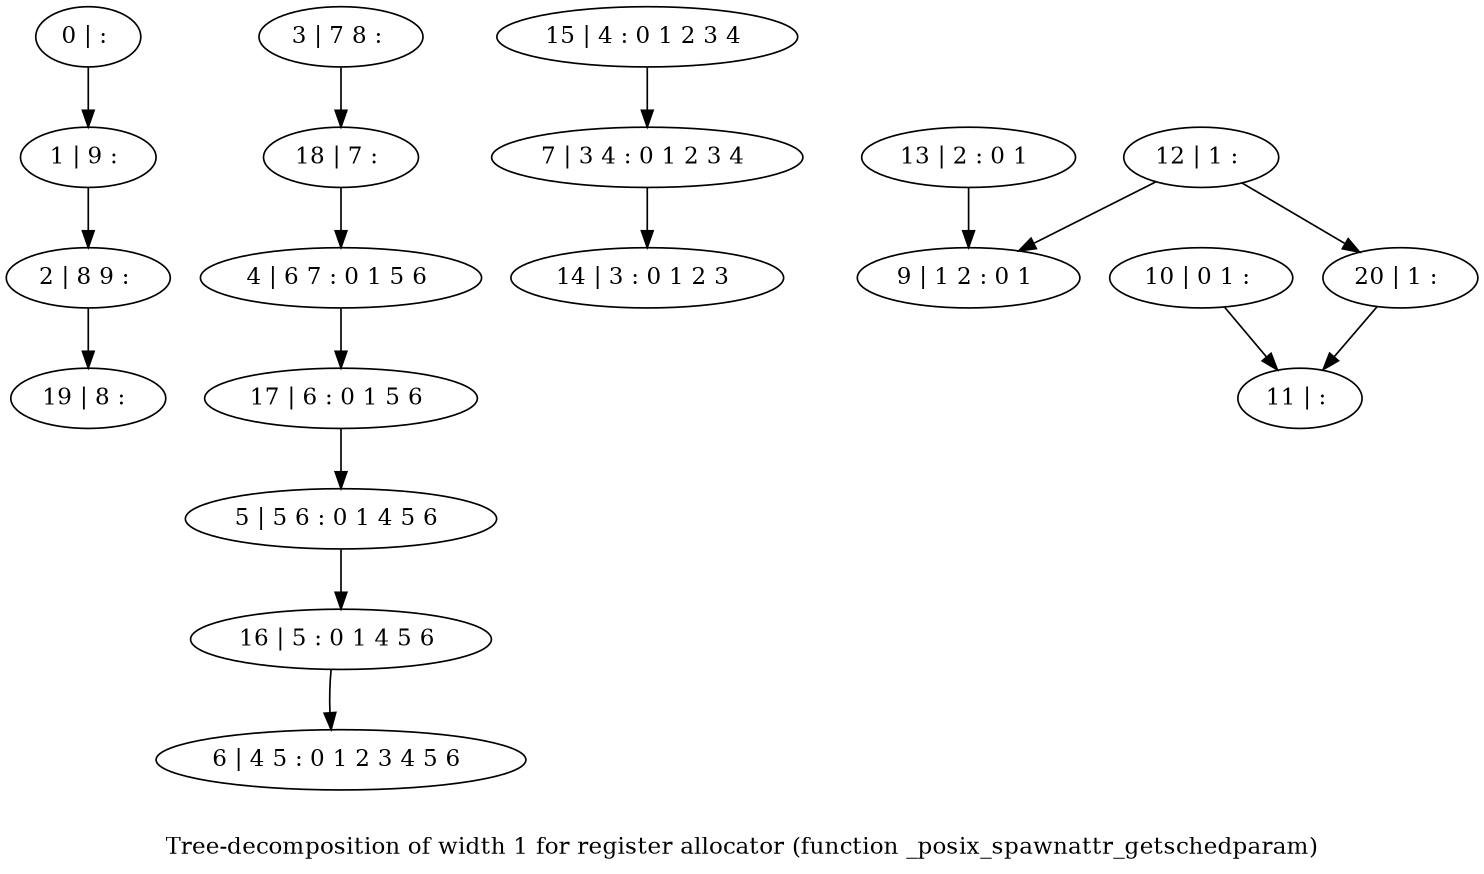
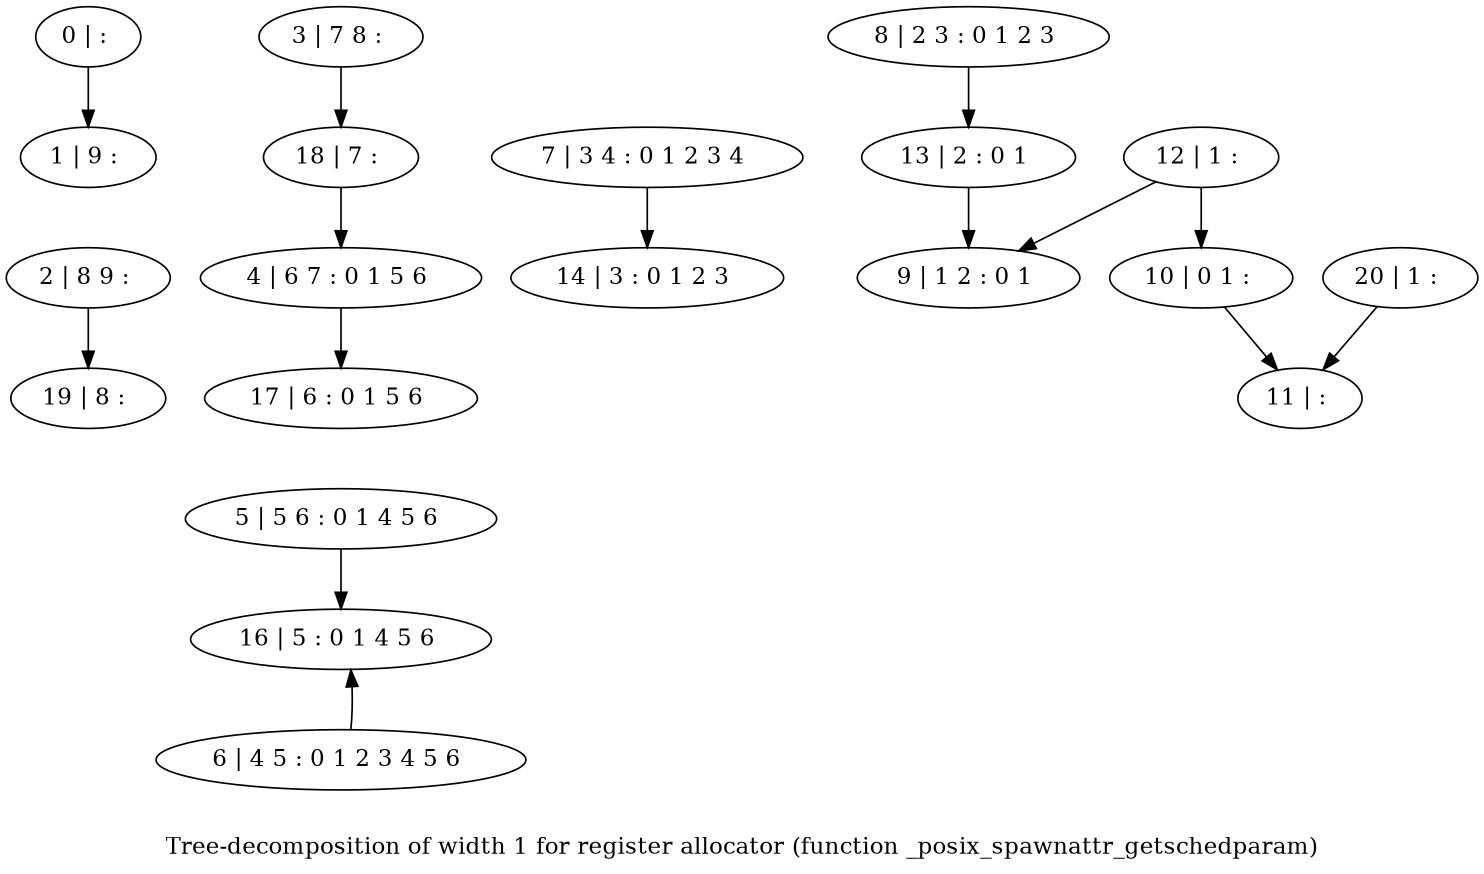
(647, 37) -> none
none -> (969, 37)
(88, 209) -> none
(1293, 213) -> (1201, 209)
(341, 450) -> none
(330, 691) -> (352, 708)
